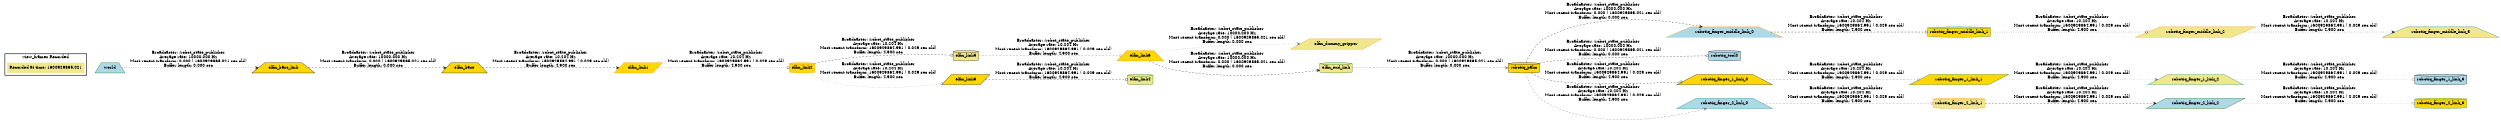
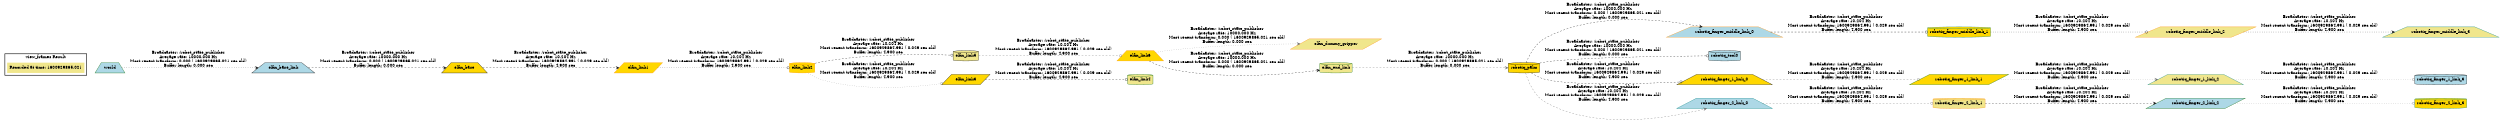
(46, 57) -> (46, 57)
(283, 68) -> (283, 68)
